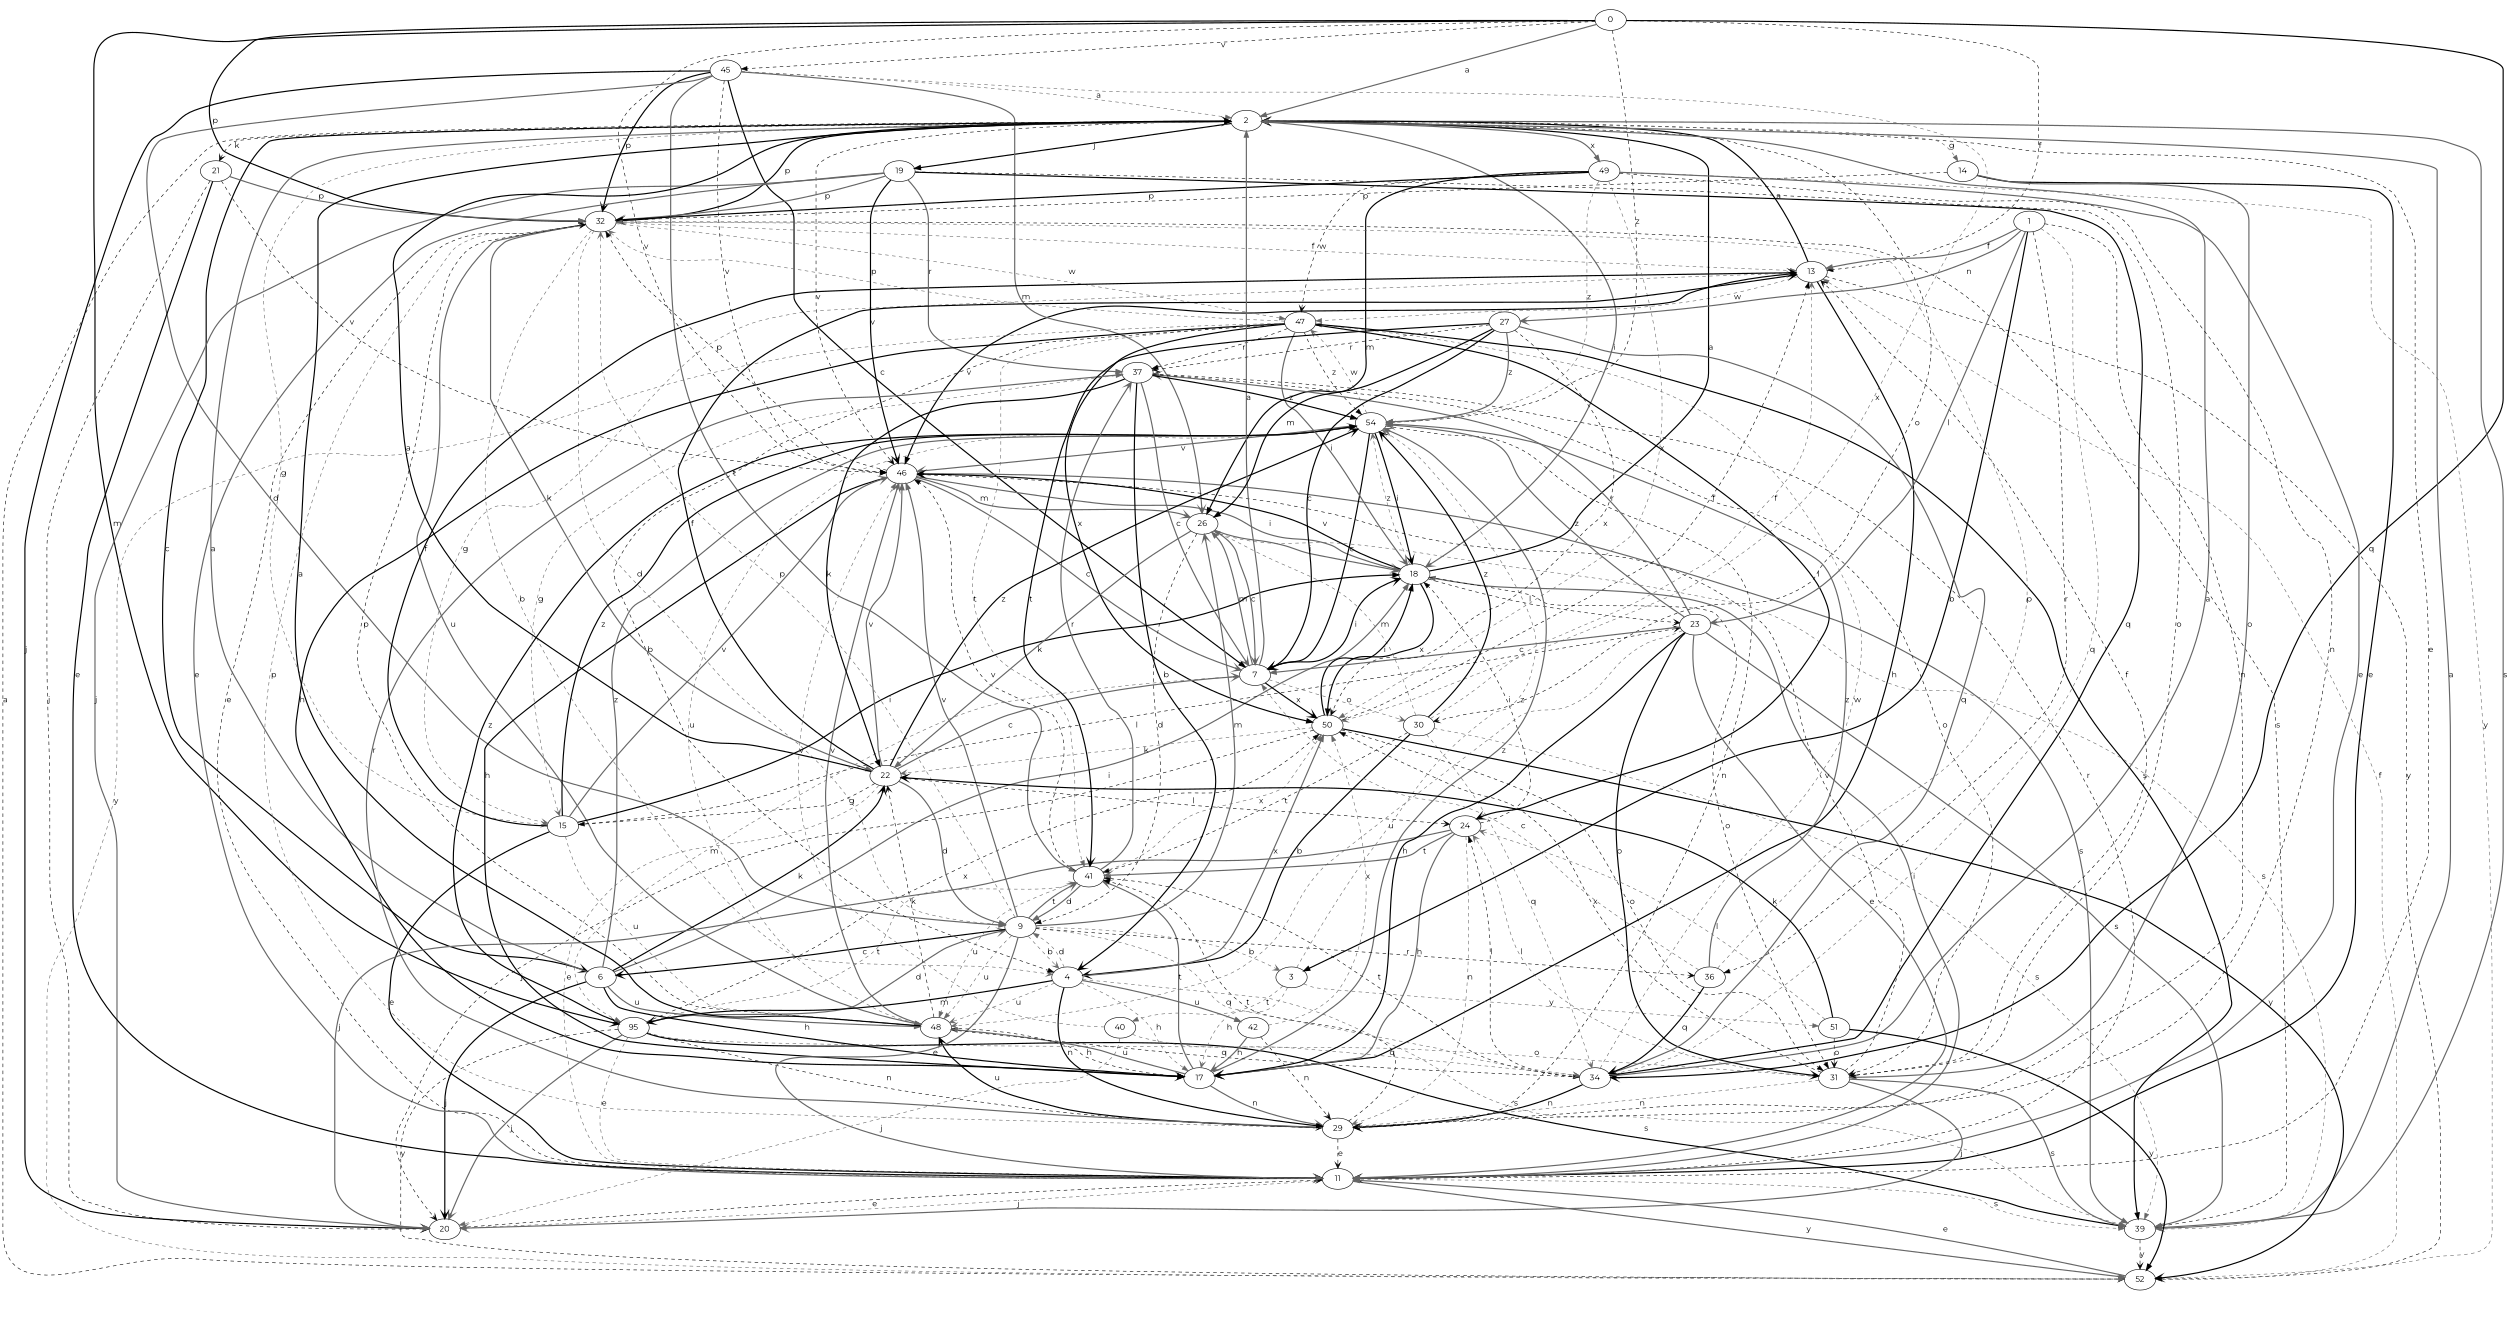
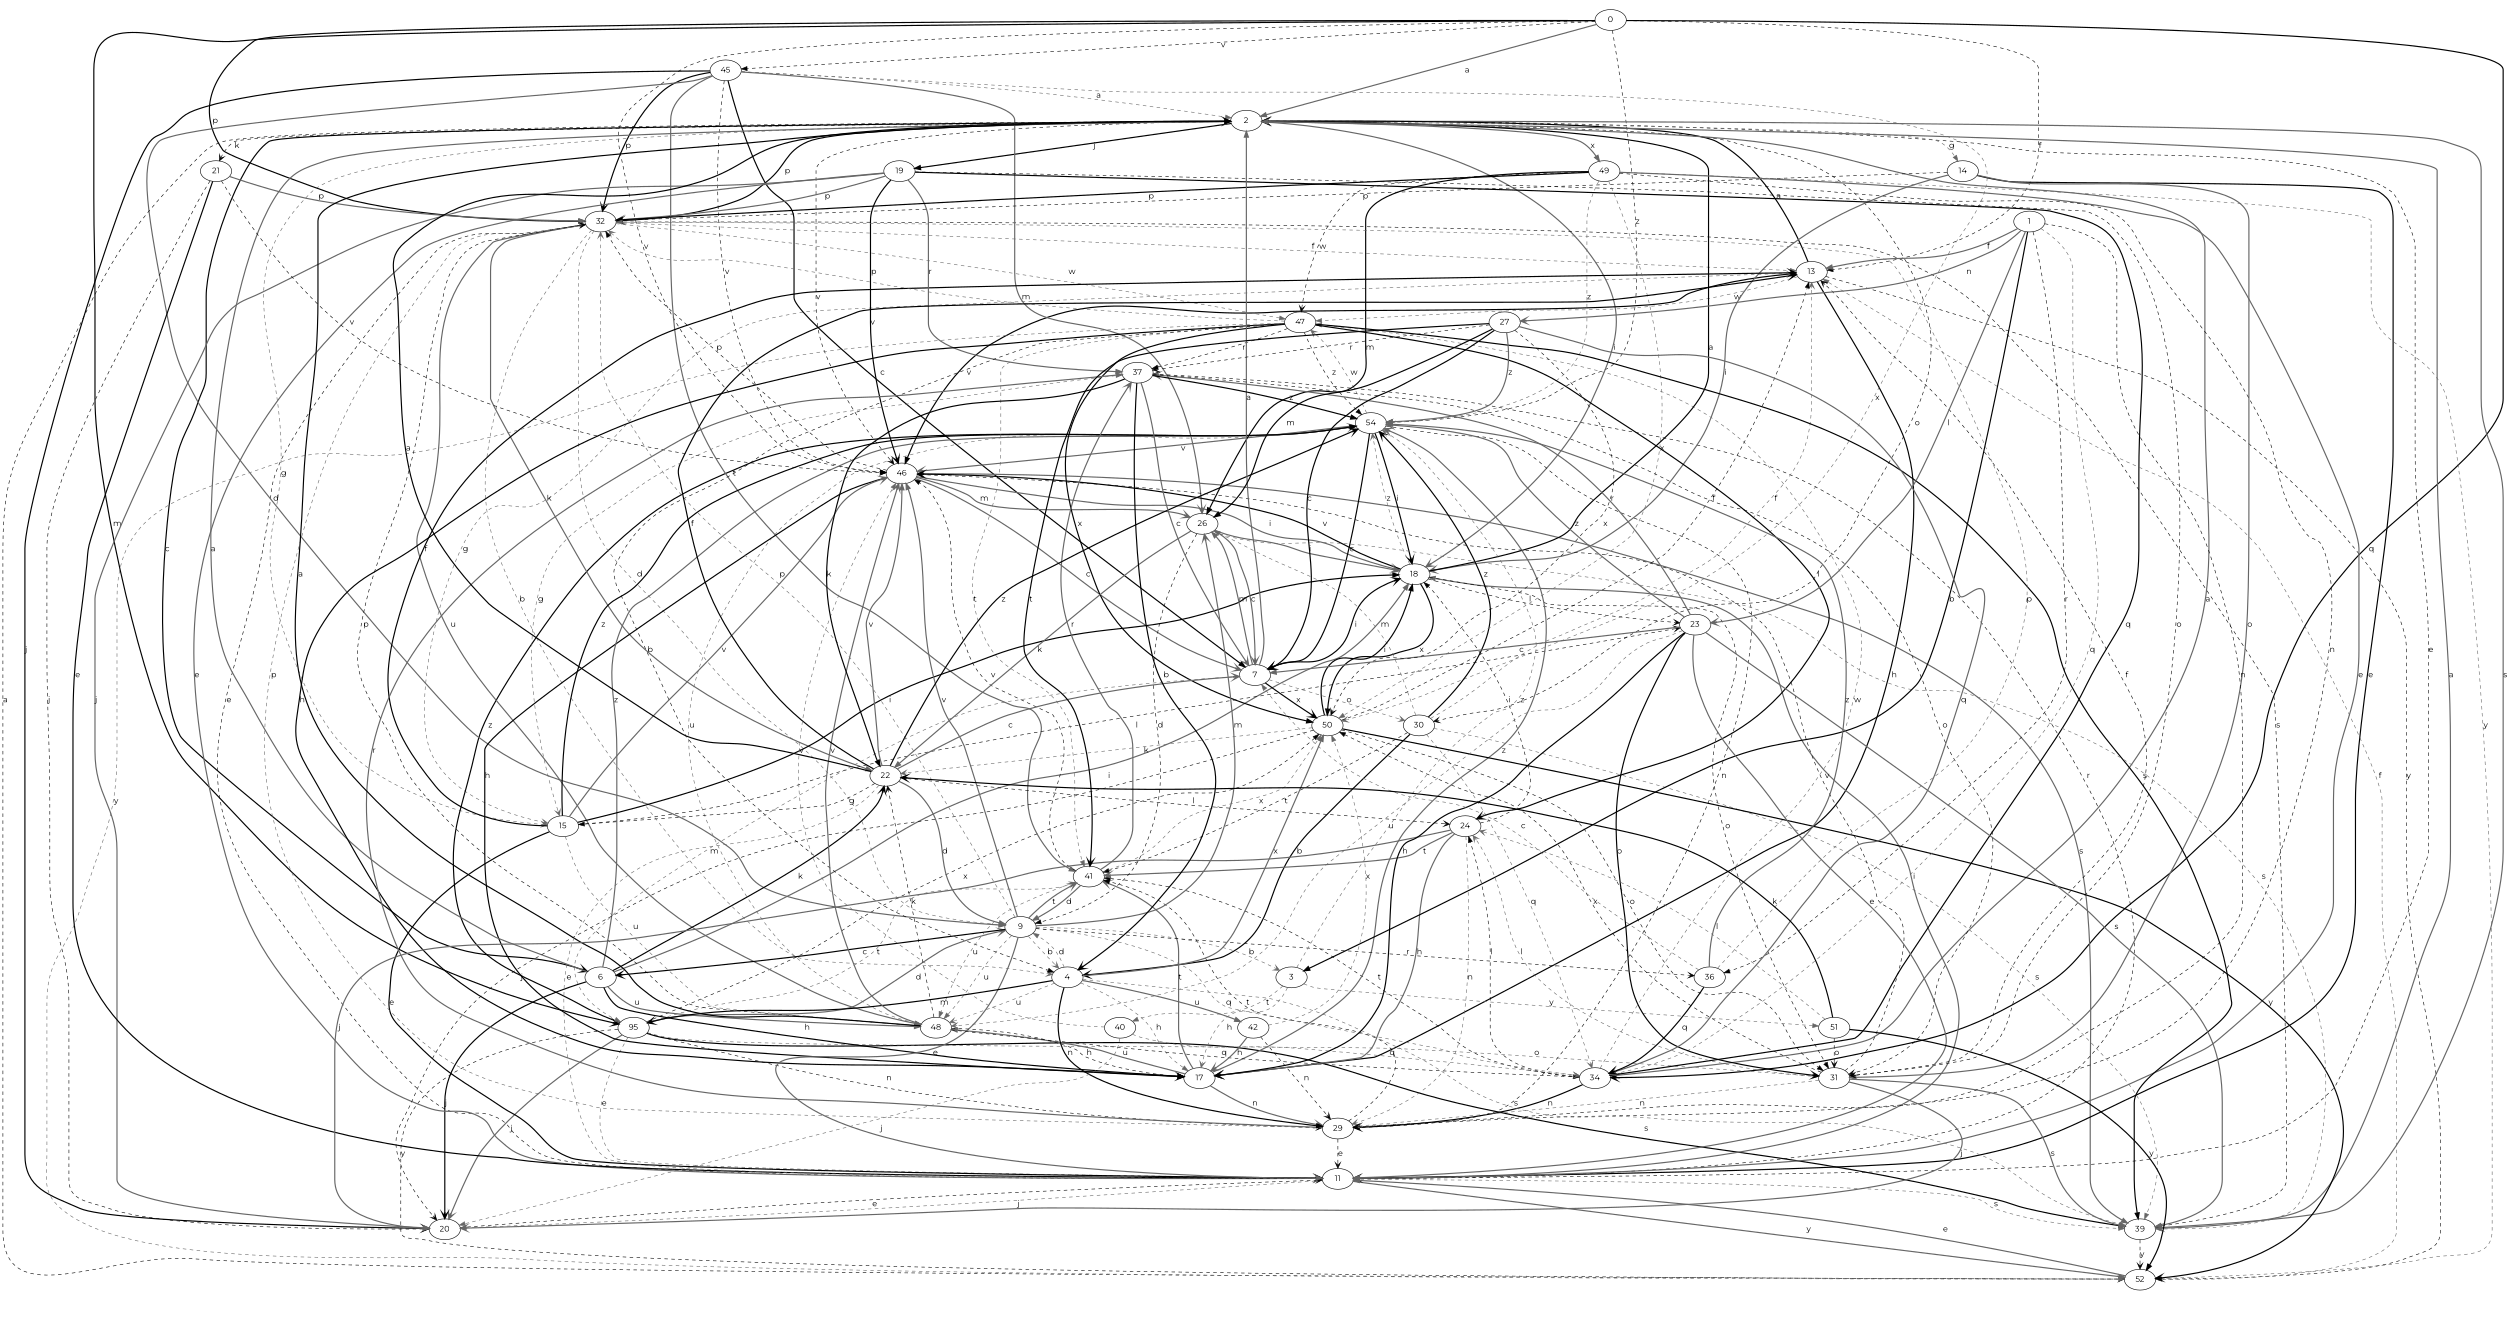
(1328, 448) -> (1717, 402)
(1062, 1108) -> none
